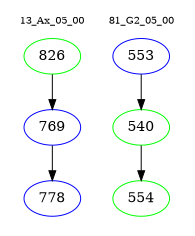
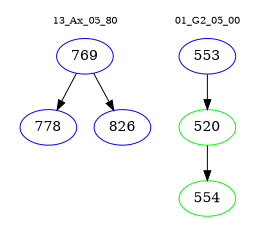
(52, 21) -> (85, 21)
(142, 21) -> (208, 21)
(52, 56) -> (122, 127)
(52, 87) -> (101, 87)
(141, 127) -> (207, 127)
